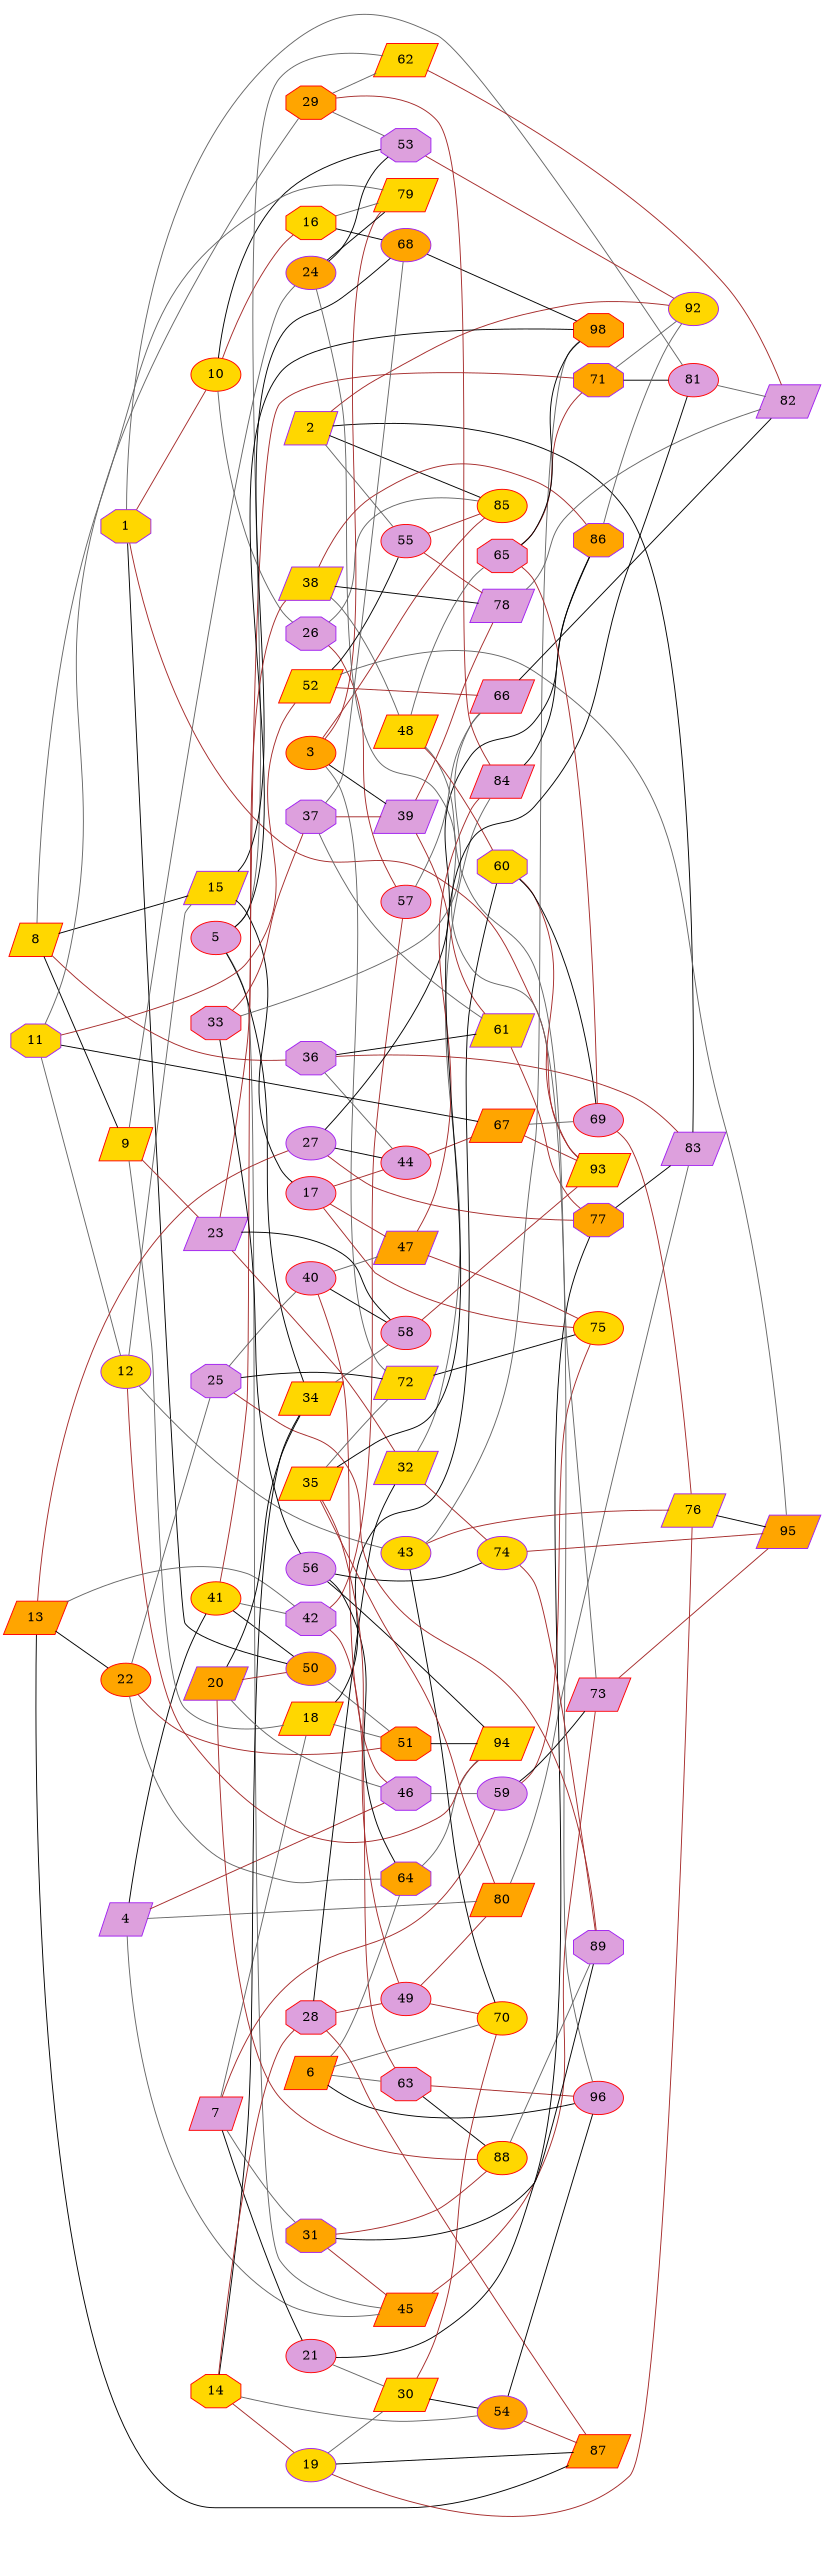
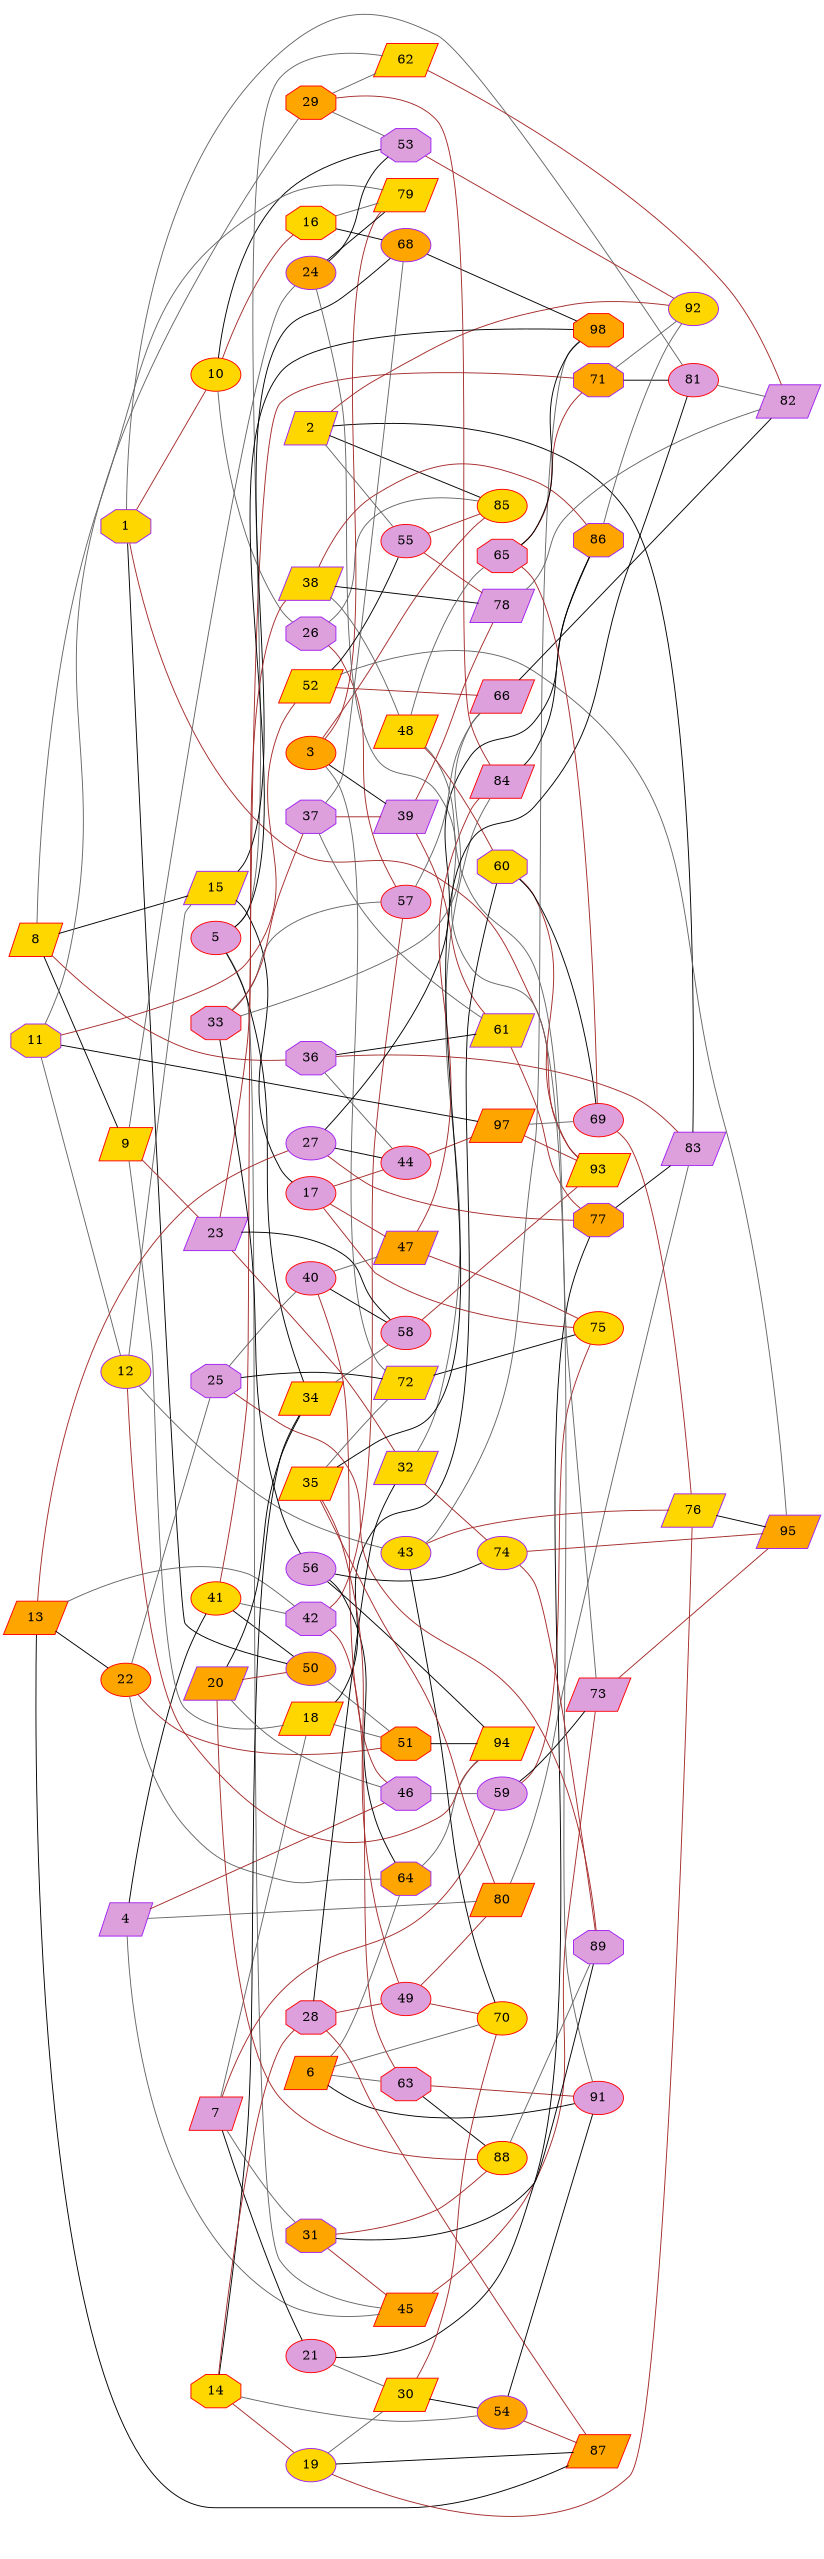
none -> (285, 928)
(502, 1126) -> (502, 1126)
(598, 2098) -> (598, 2098)
